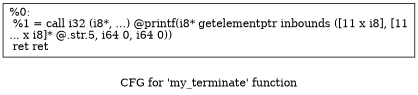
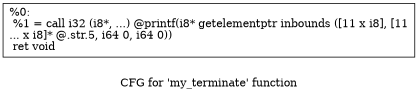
(29, 47) -> (33, 47)
